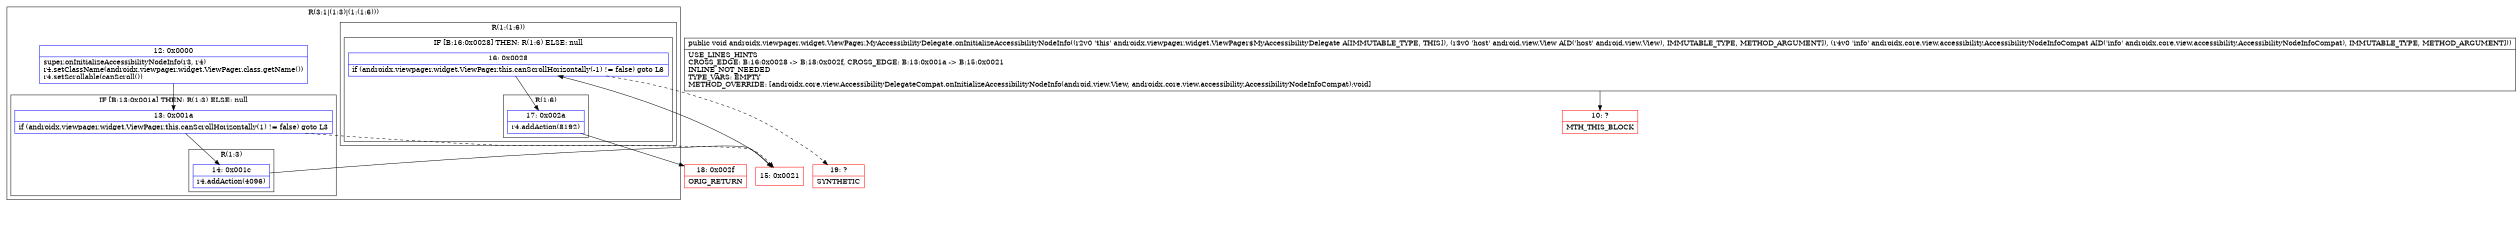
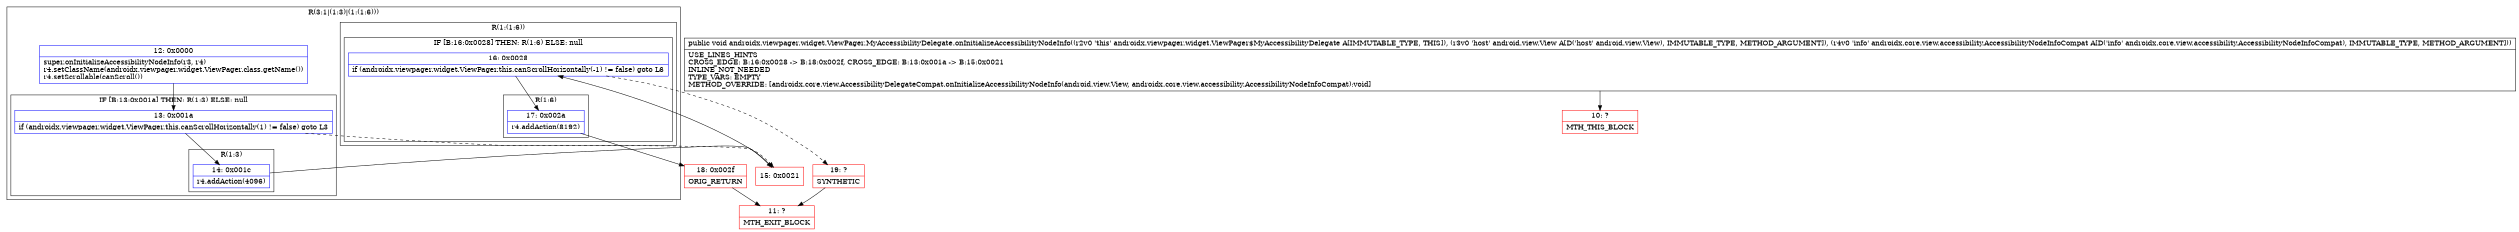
none -> (777, 217)
